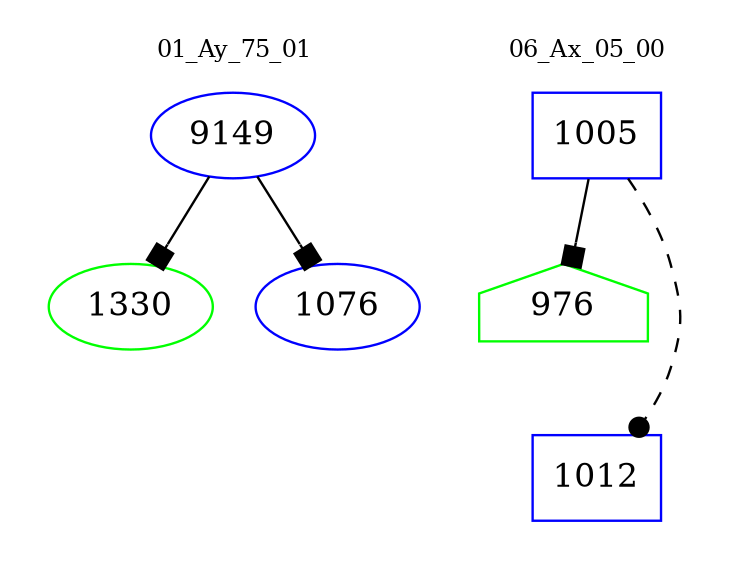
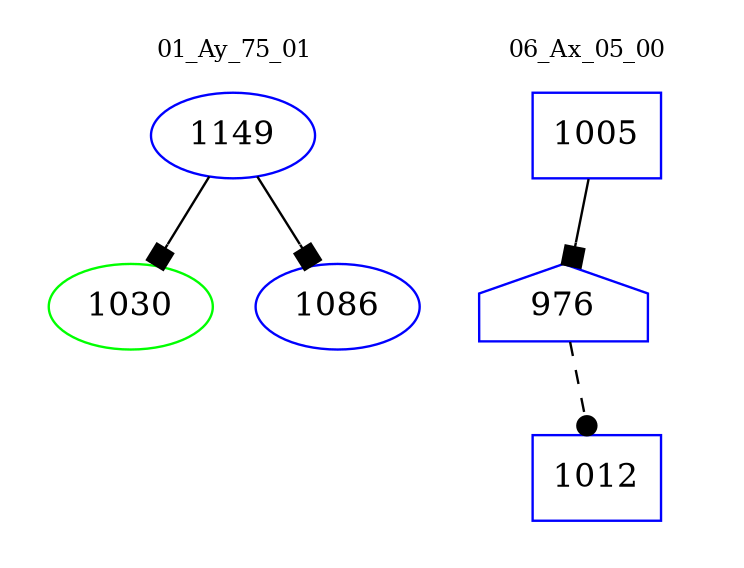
(233, 136) -> (233, 136)
(678, 297) -> (578, 379)
(131, 307) -> (131, 307)
(338, 307) -> (338, 307)
(564, 307) -> (564, 307)
